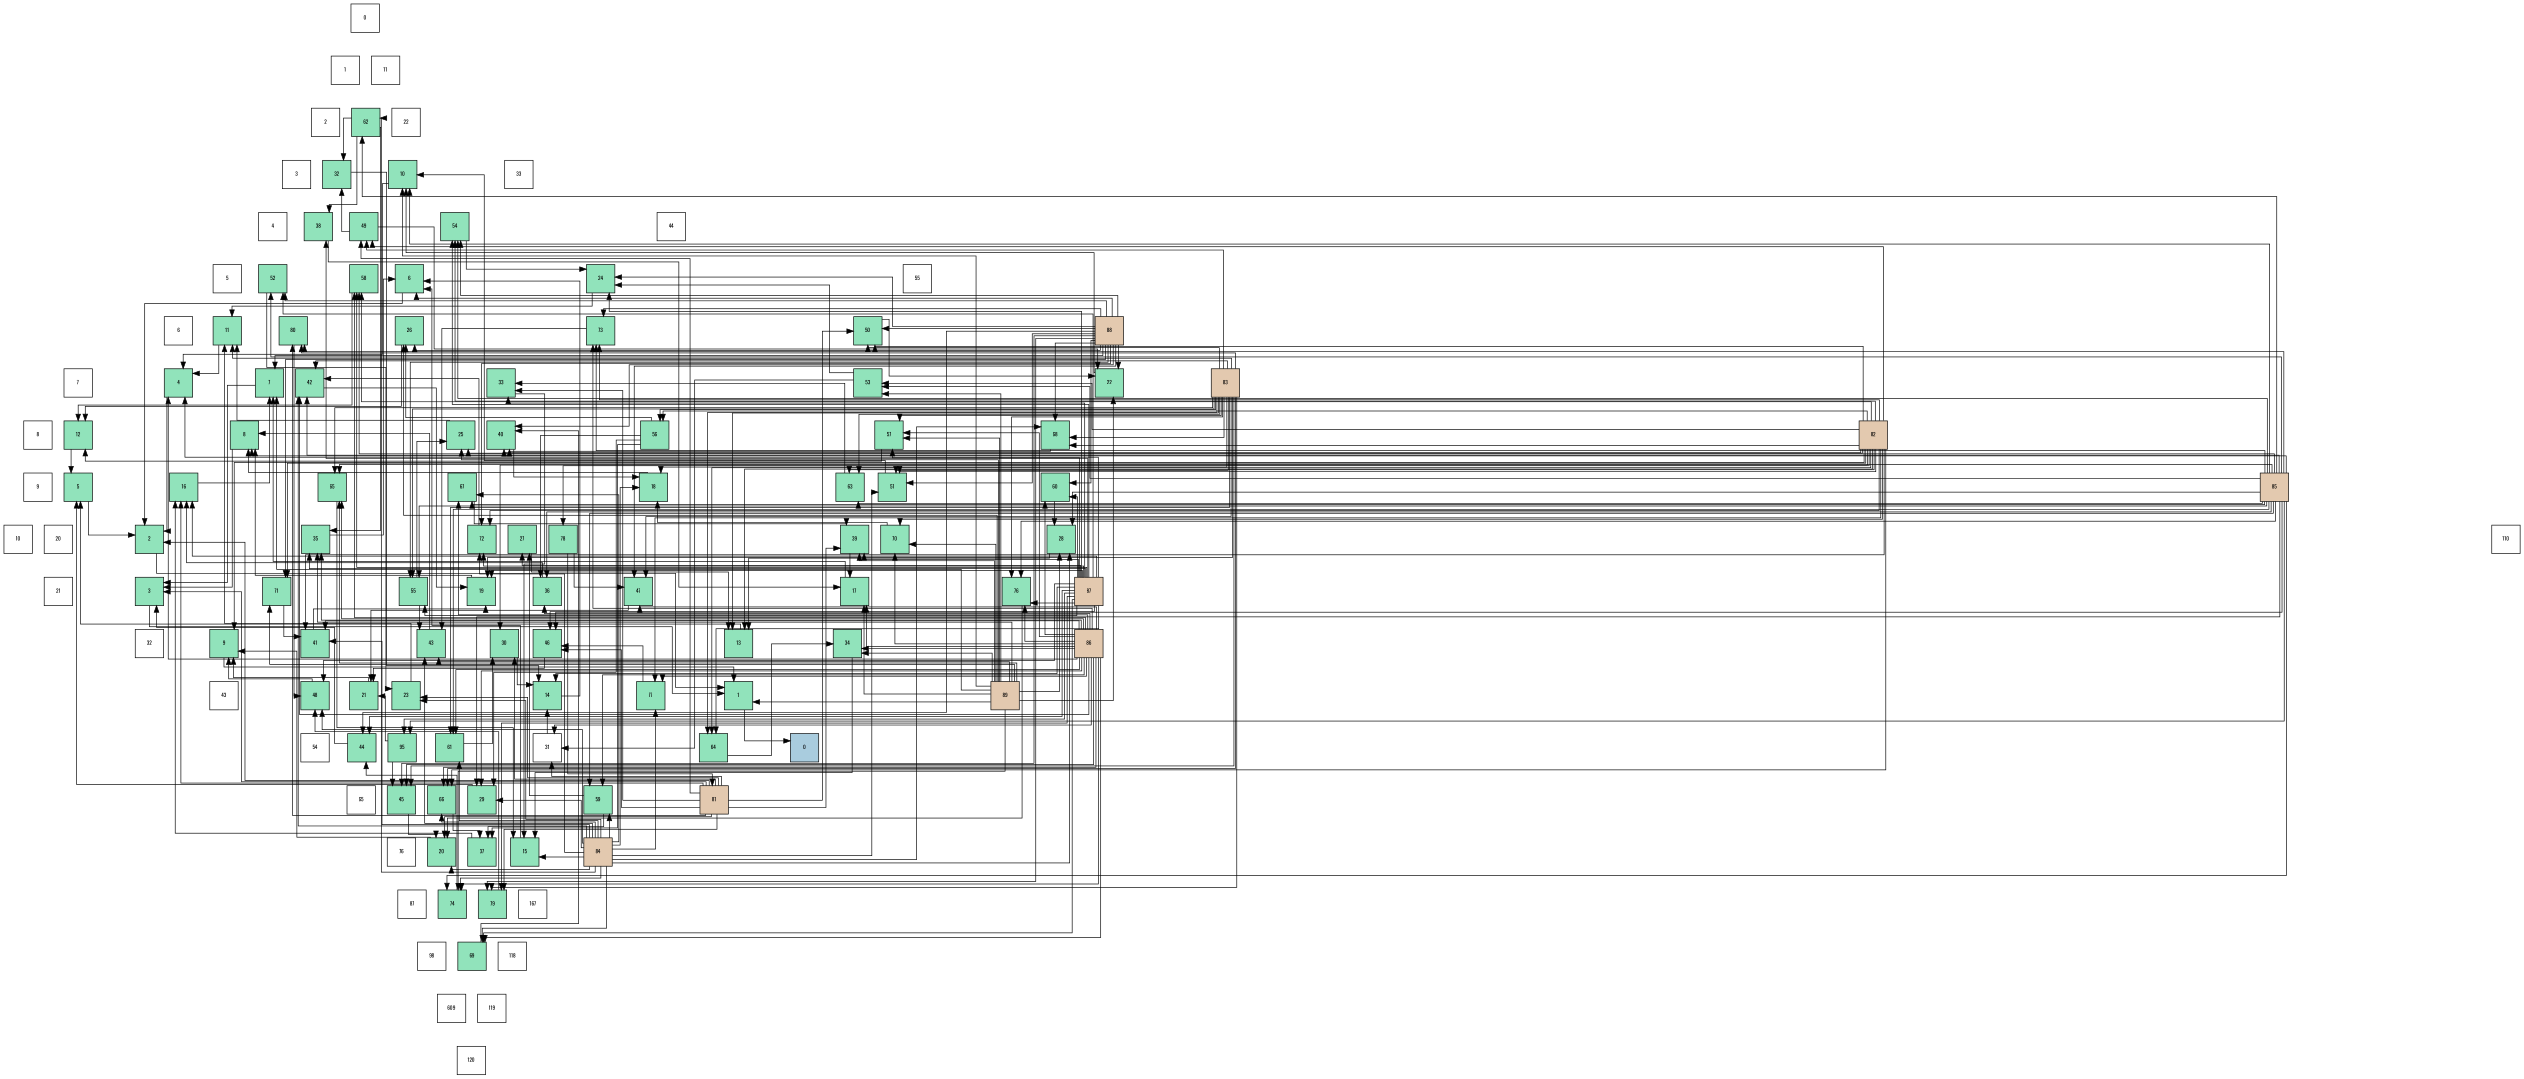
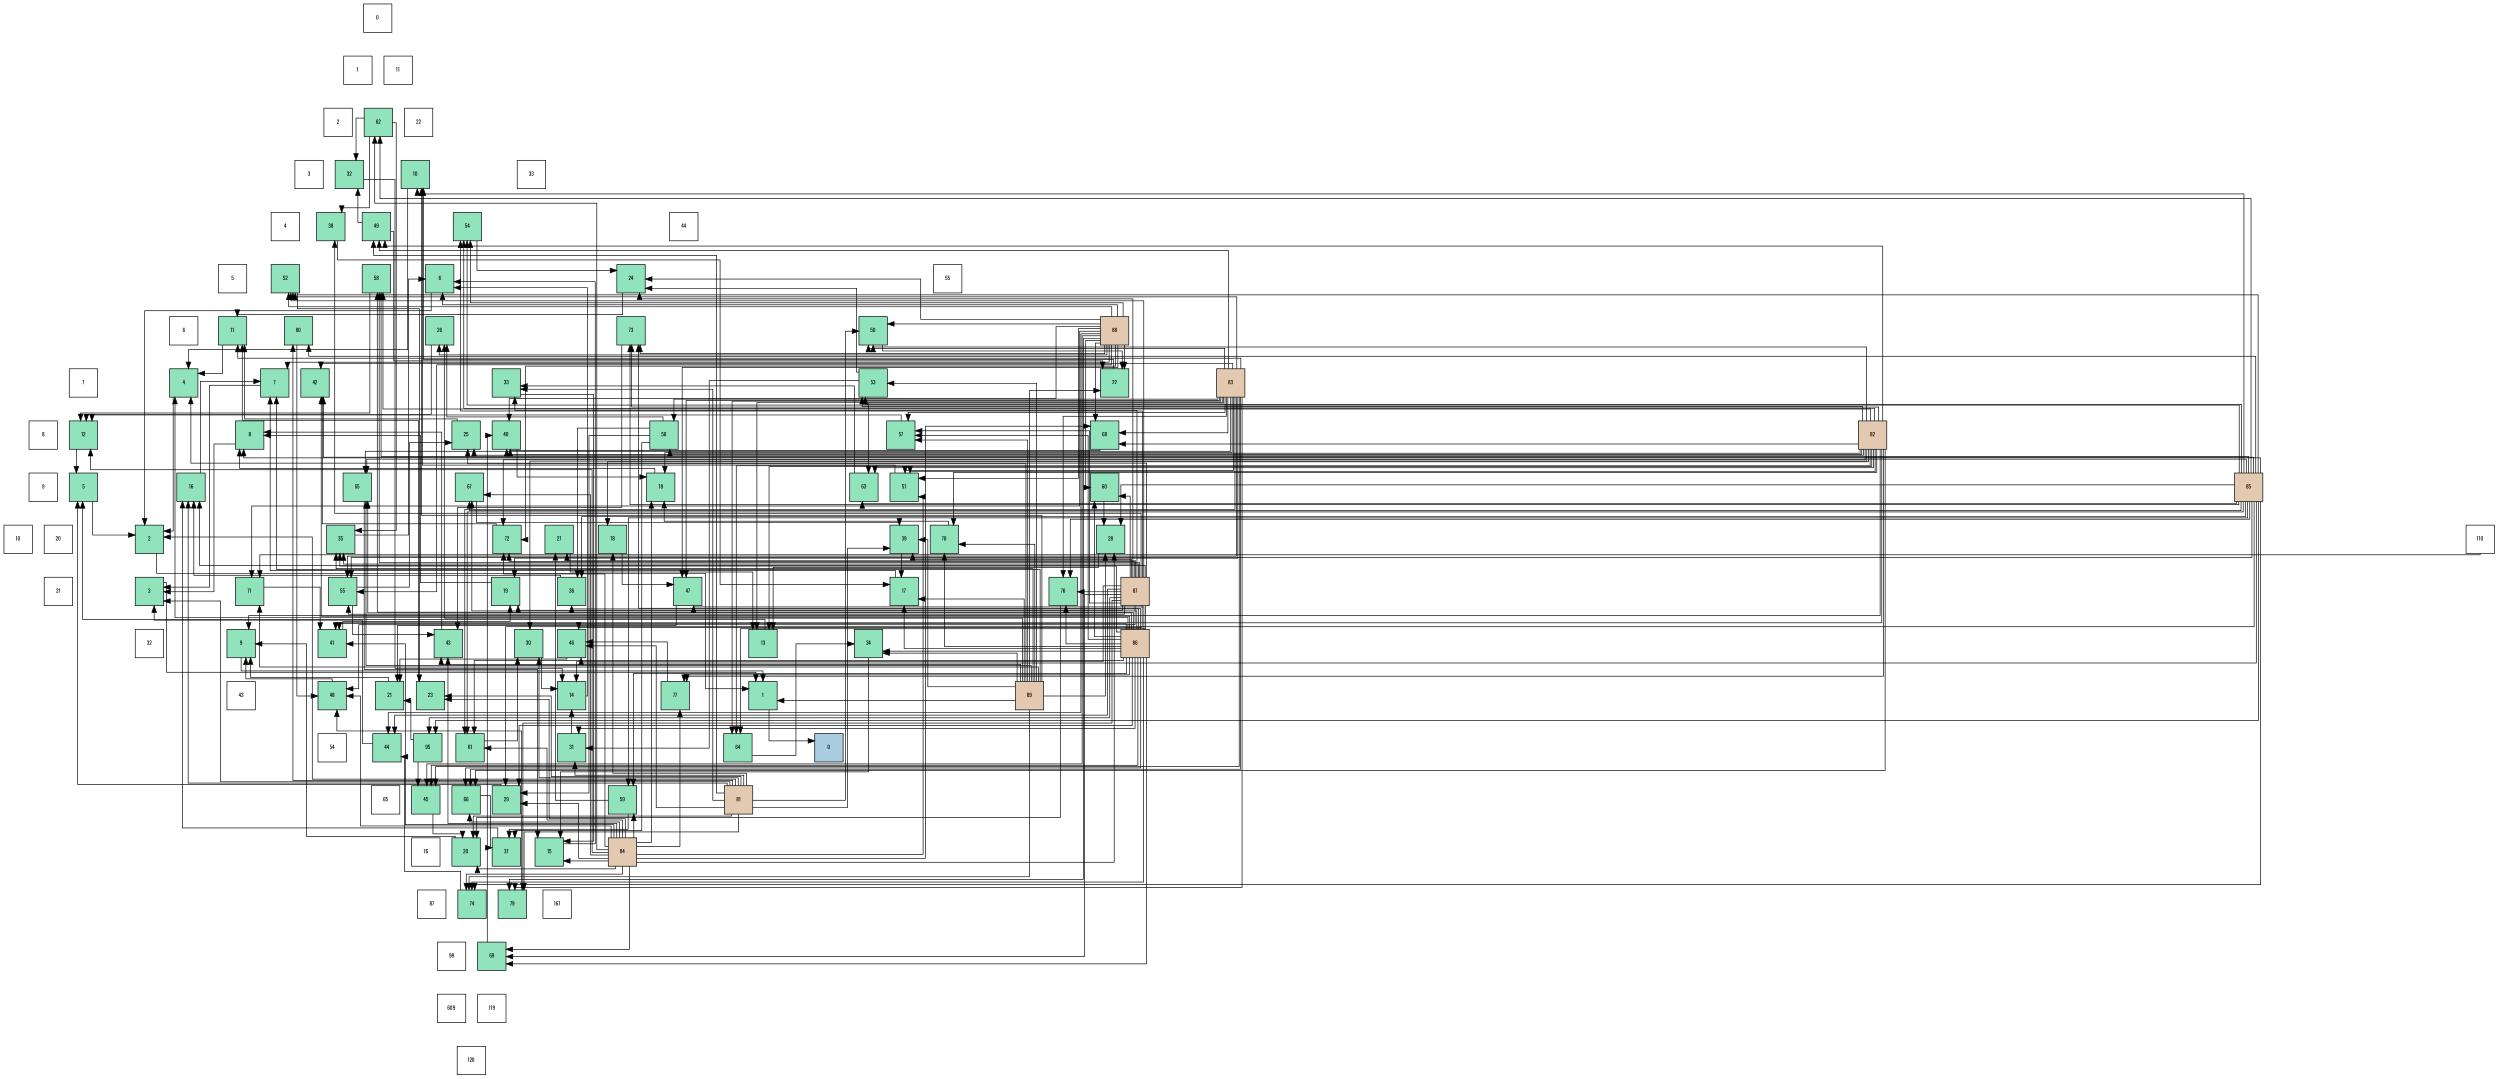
(776, 353) -> (801, 297)
(1030, 463) -> (1363, 555)
(436, 477) -> none
(568, 739) -> (613, 758)
(547, 748) -> (572, 748)
(310, 826) -> (534, 470)
(512, 956) -> none
